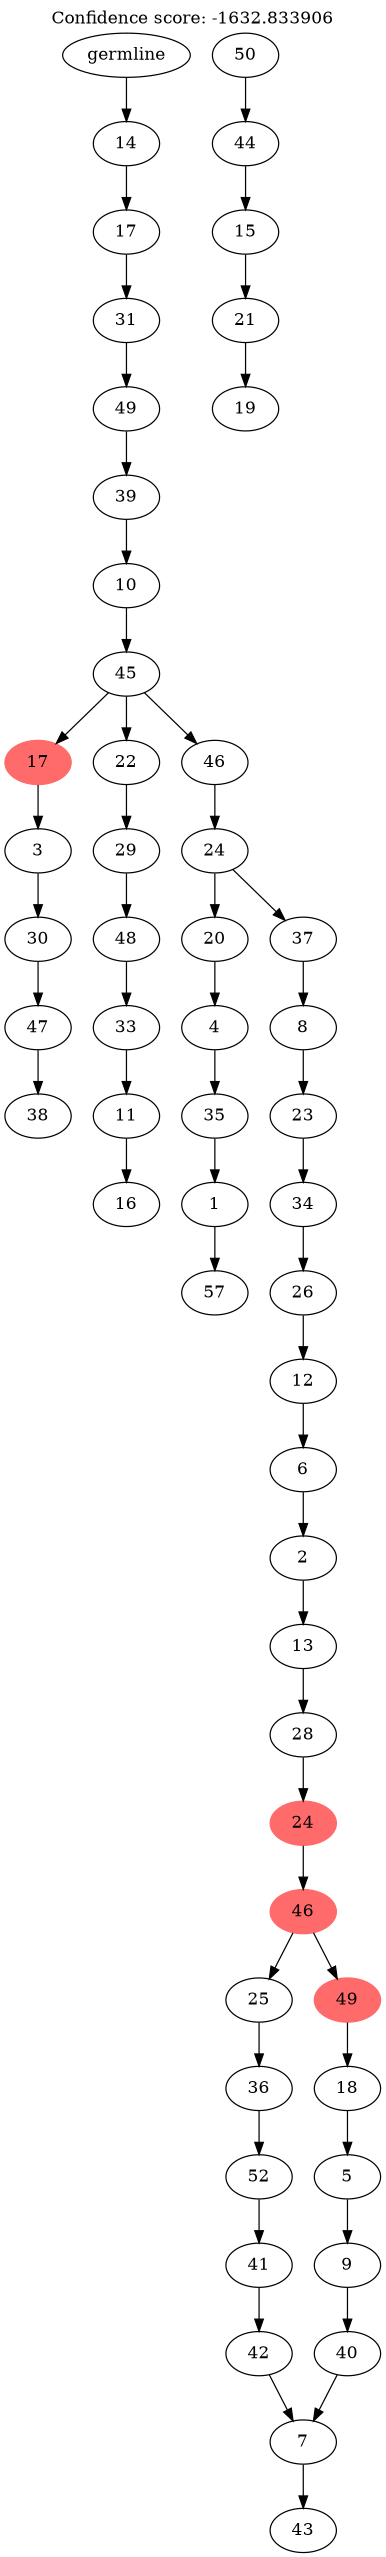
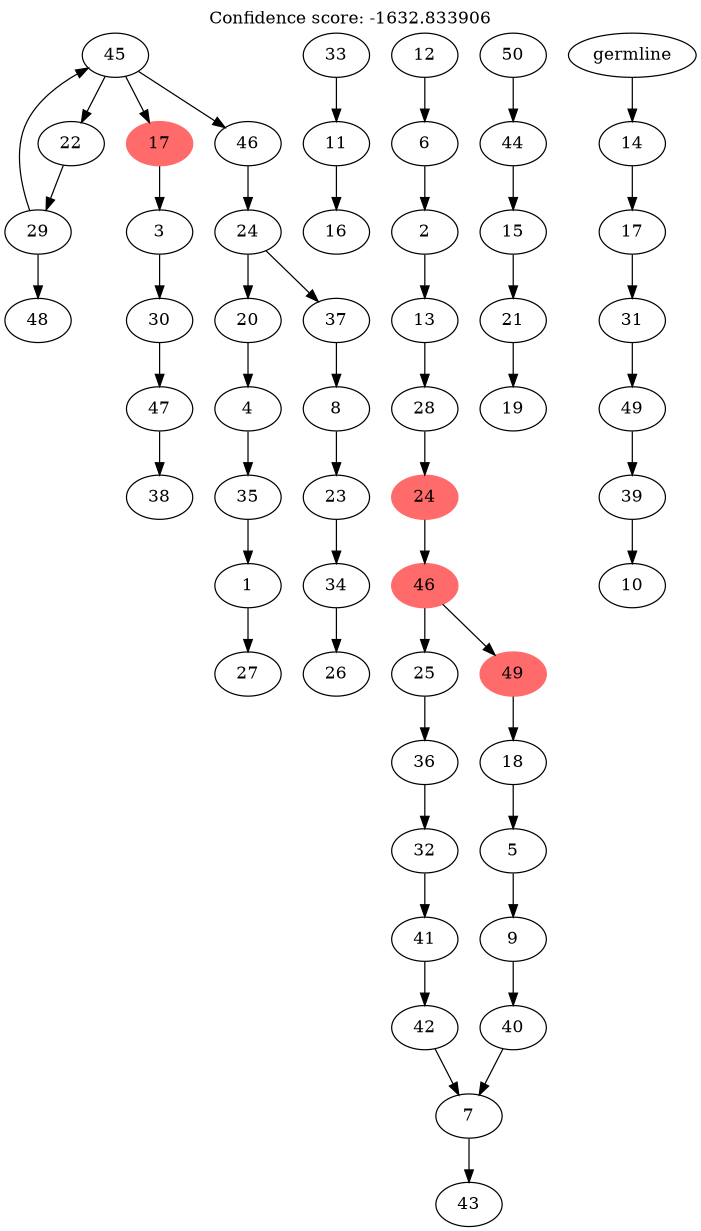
(126, 624) -> (23, 131)
(126, 977) -> none
(215, 1293) -> (248, 674)
(303, 1331) -> none
(259, 2177) -> (425, 851)
